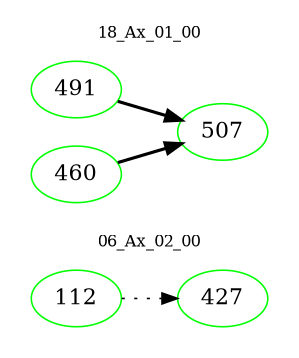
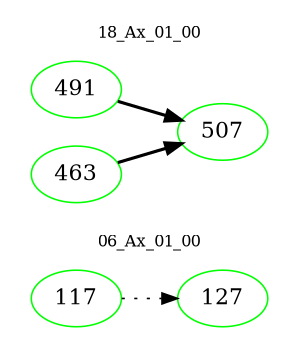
(76, 174) -> (76, 174)
(150, 243) -> (150, 243)
(76, 298) -> (76, 298)
(223, 298) -> (223, 298)
